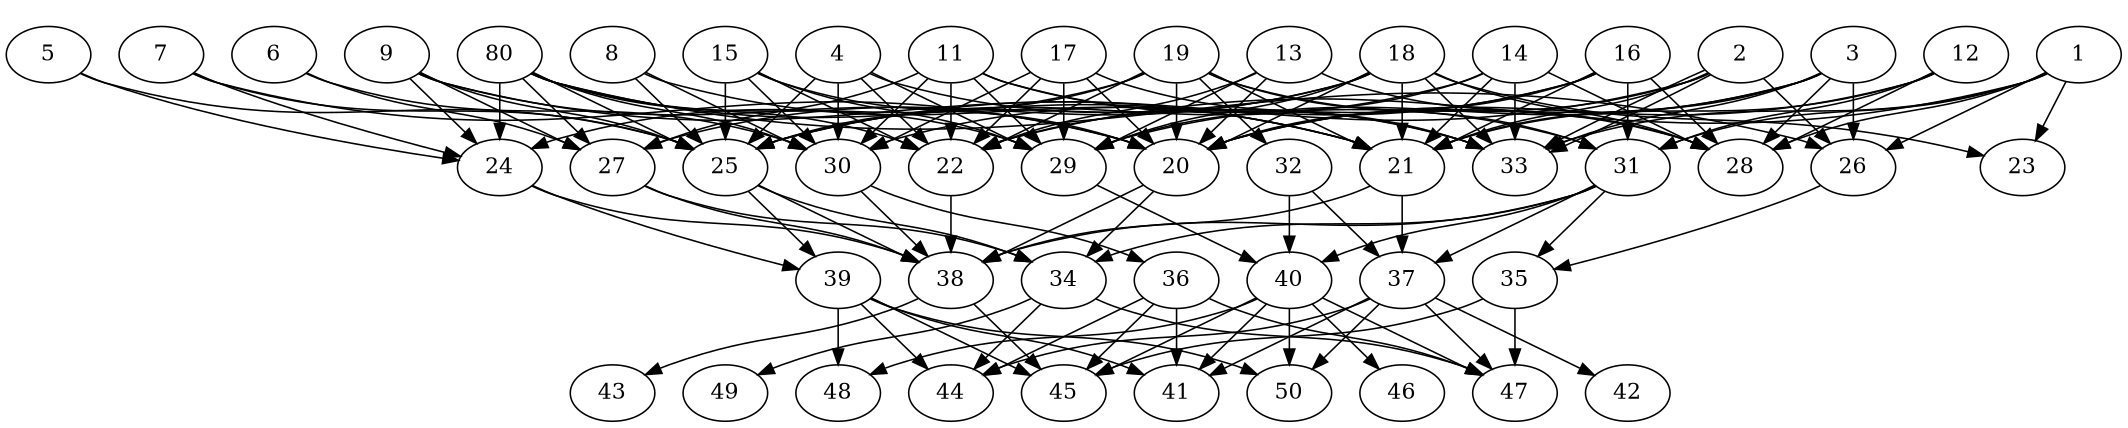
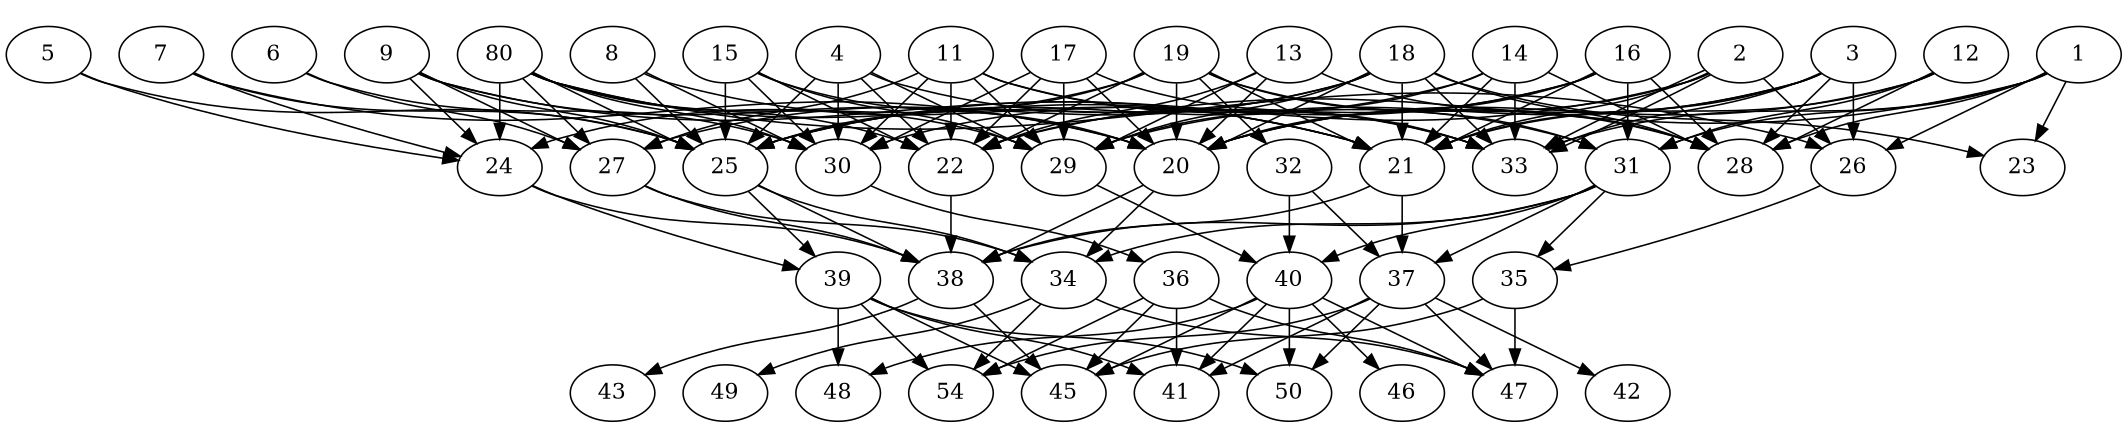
(882, 211) -> none
(951, 393) -> (951, 393)
